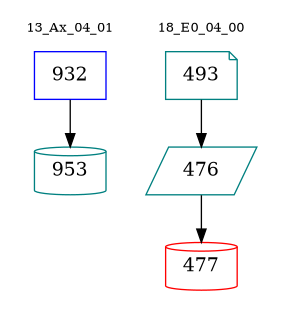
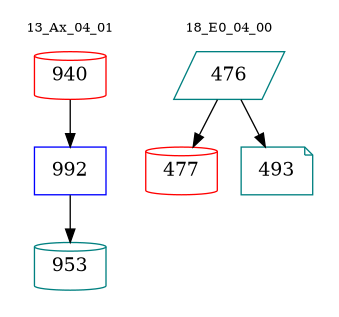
none -> (70, 76)
(70, 76) -> (70, 171)
(201, 117) -> (250, 117)
